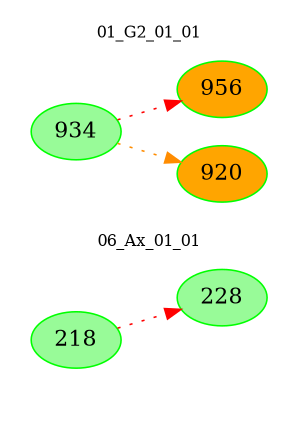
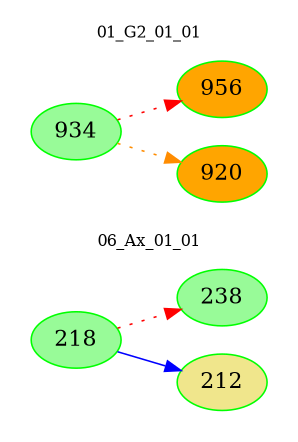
(222, 298) -> (222, 298)
none -> (222, 382)
